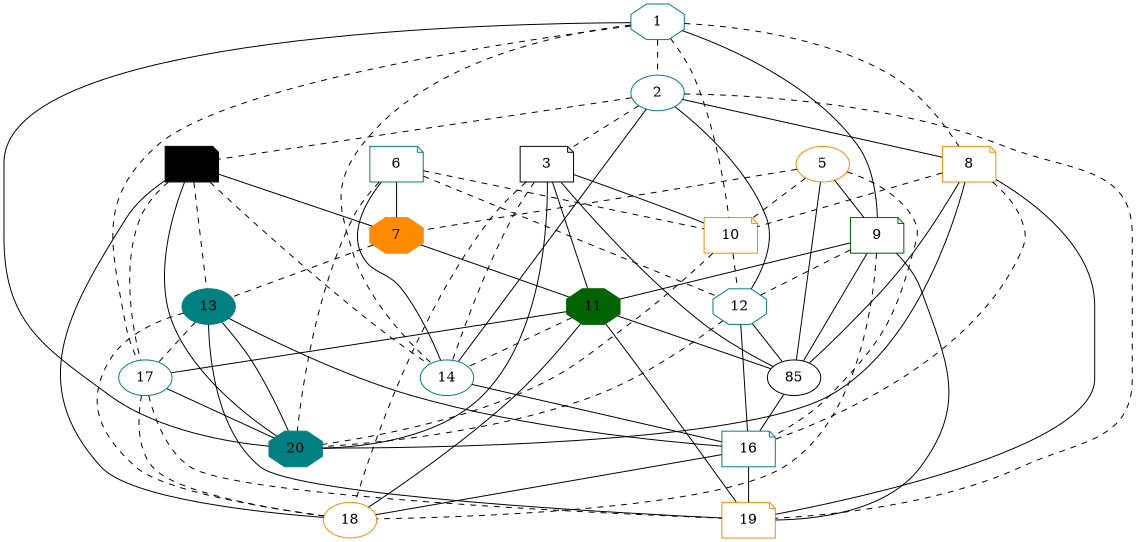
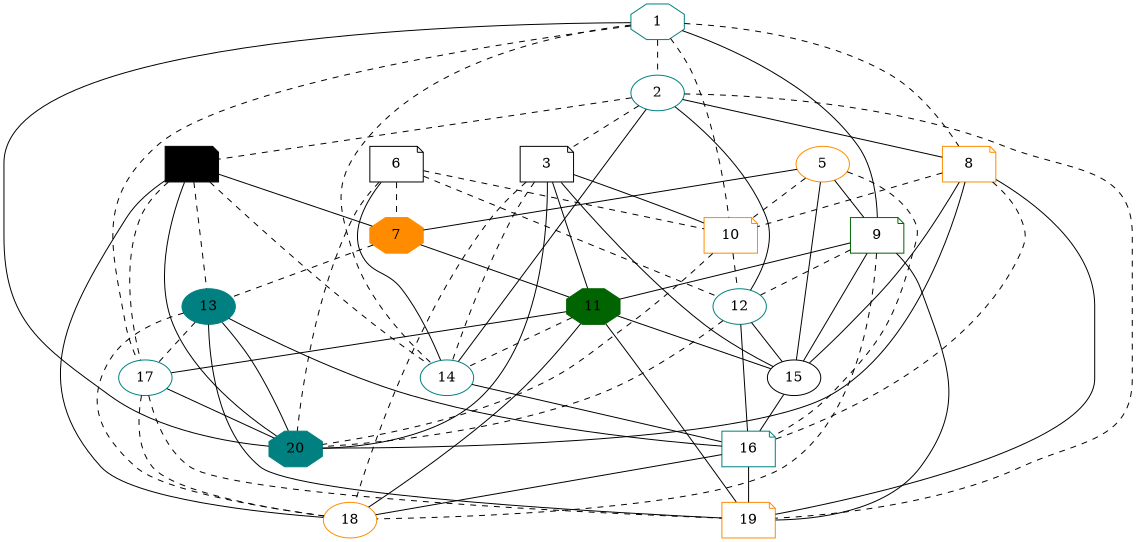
(397, 164) -> (397, 164)
(397, 200) -> (397, 200)
(610, 200) -> (610, 200)
(740, 307) -> (740, 307)
(794, 378) -> (794, 378)
